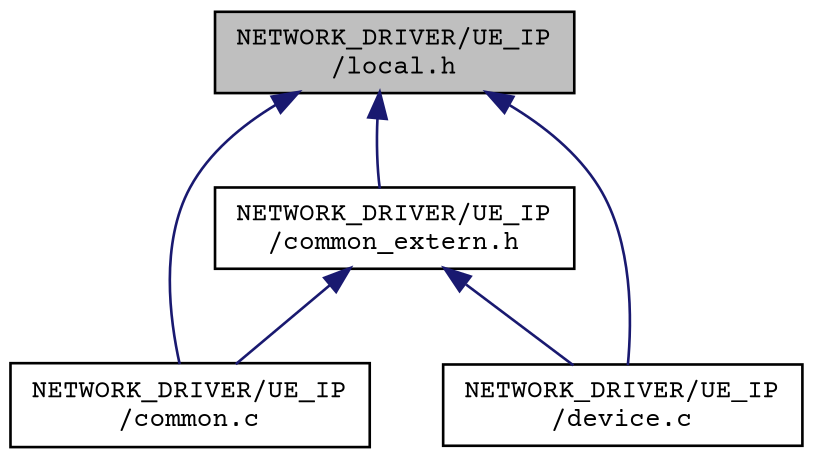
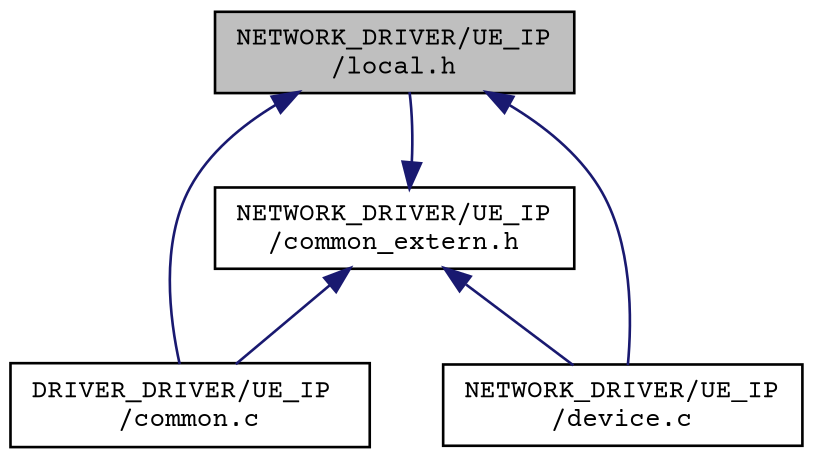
(377, 153) -> (412, 127)
(190, 405) -> (190, 405)
